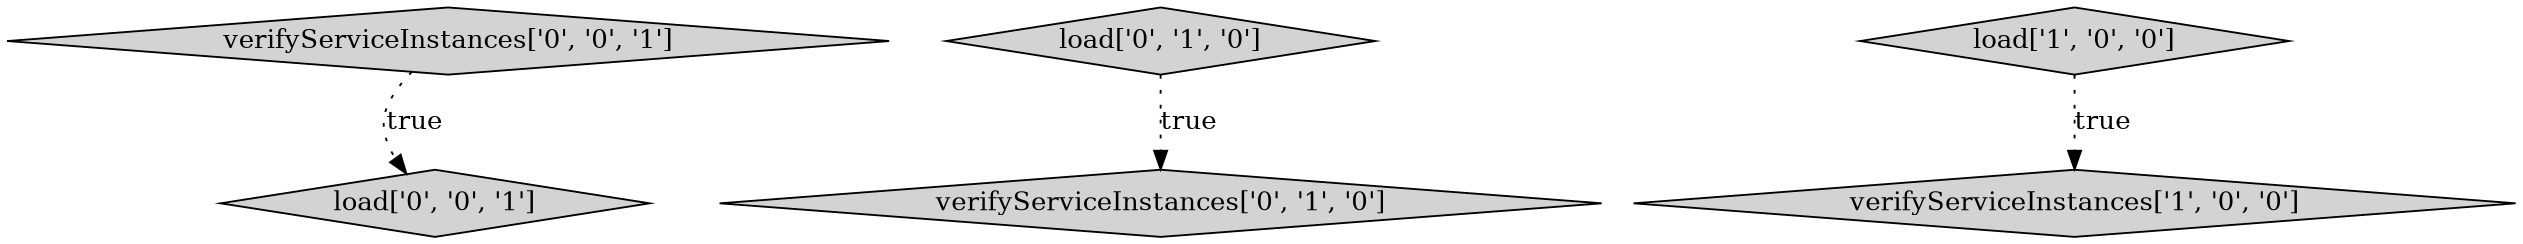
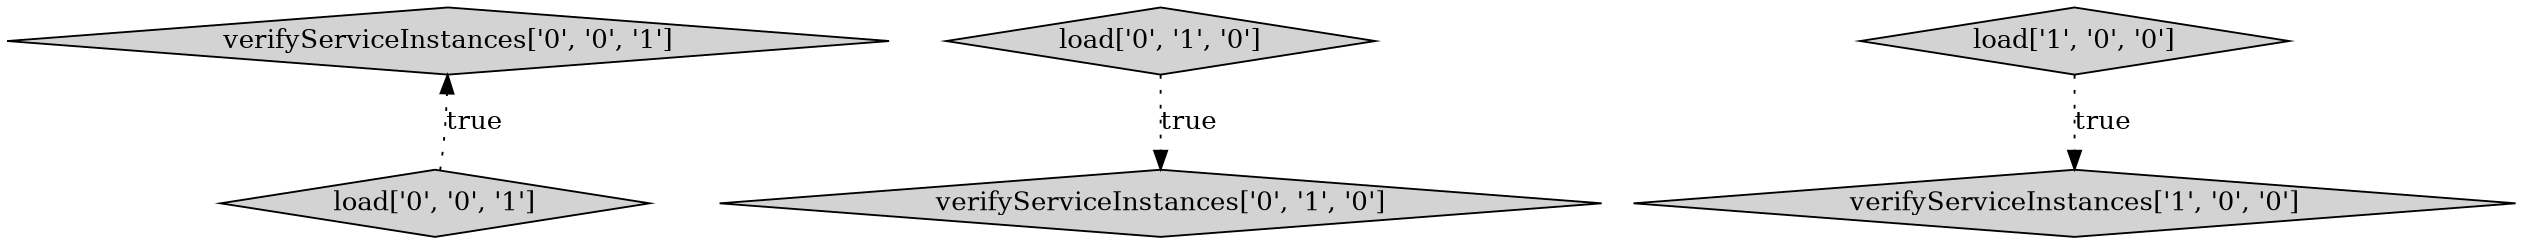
(385, 112) -> (445, 132)
